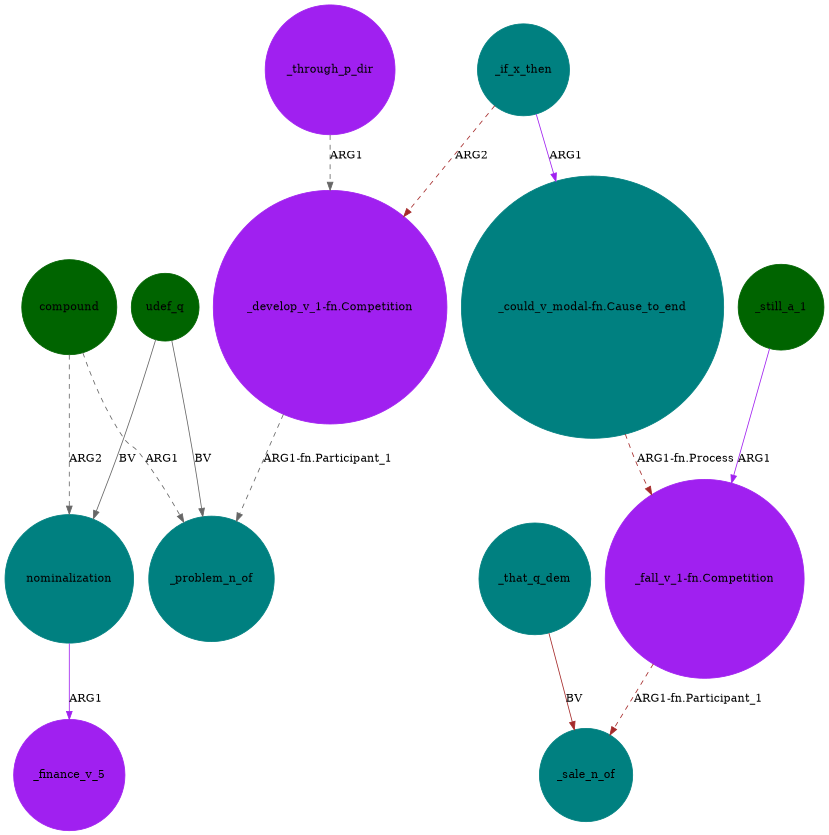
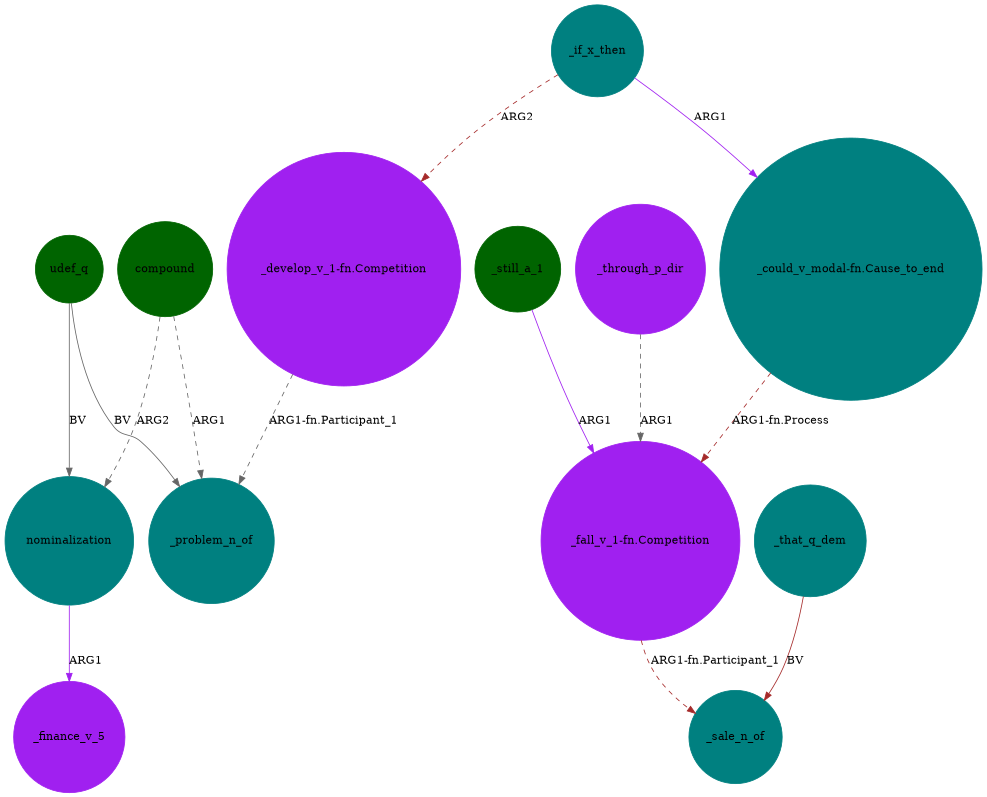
(330, 159) -> (640, 384)
